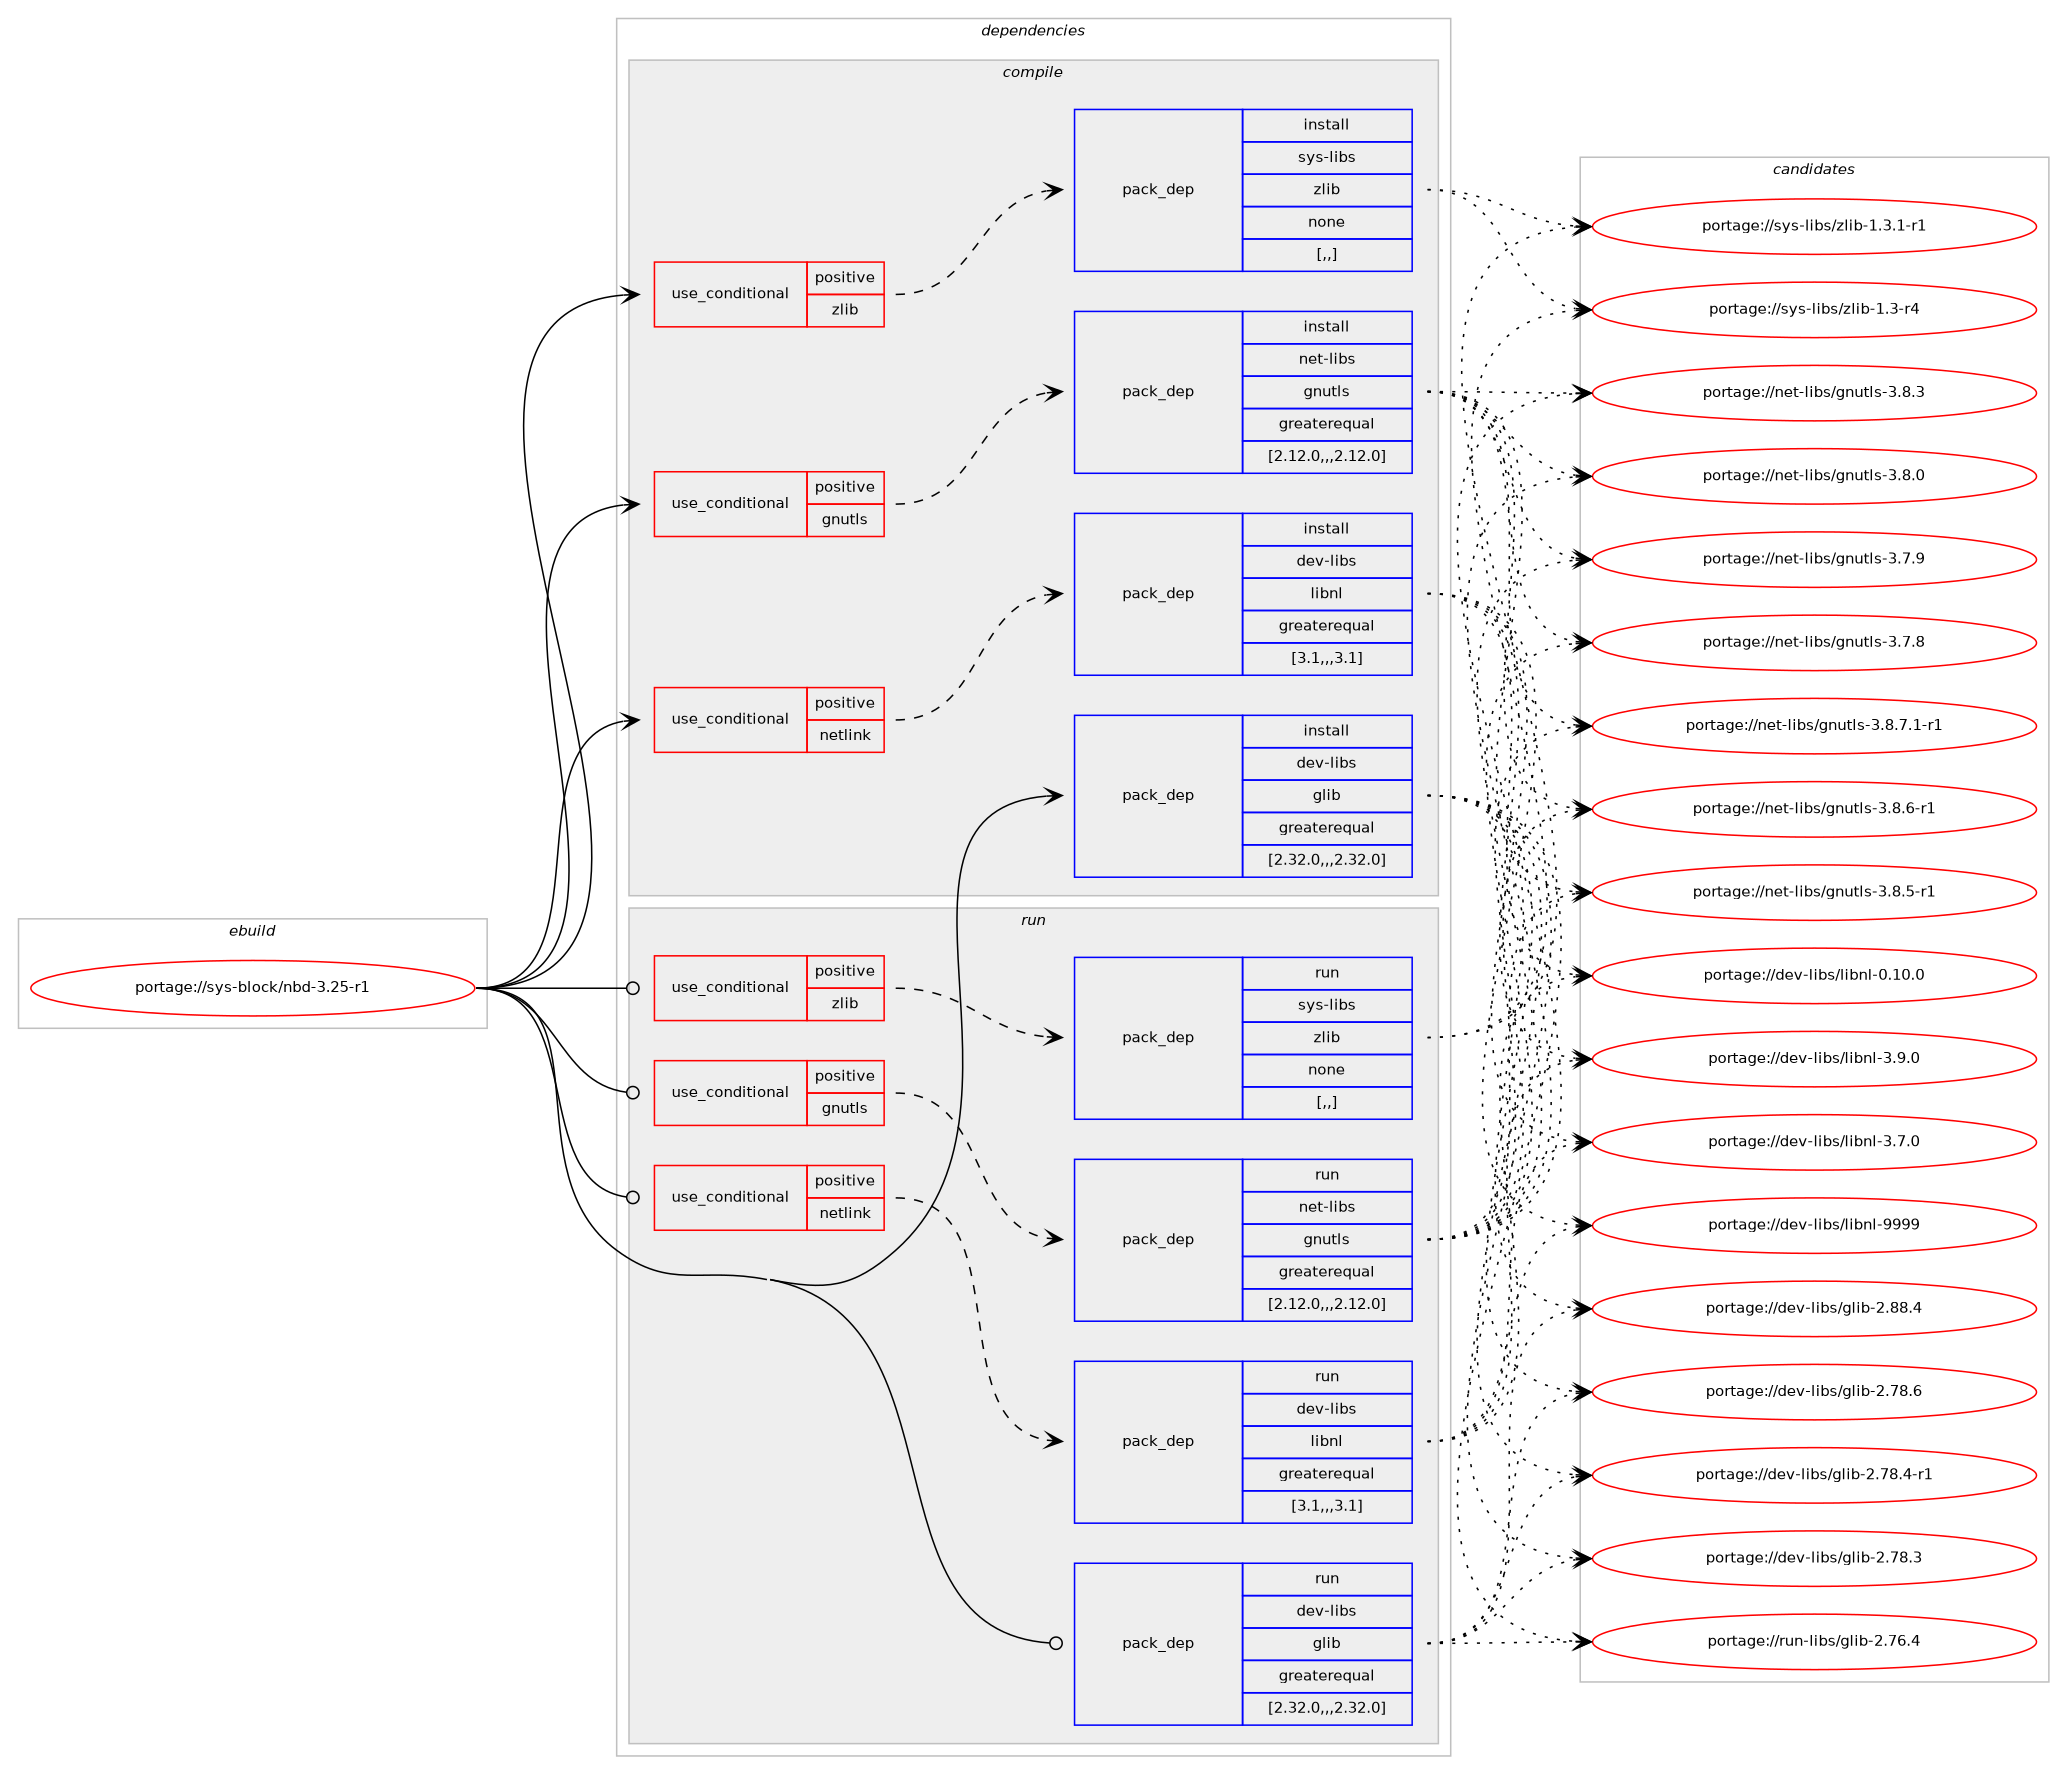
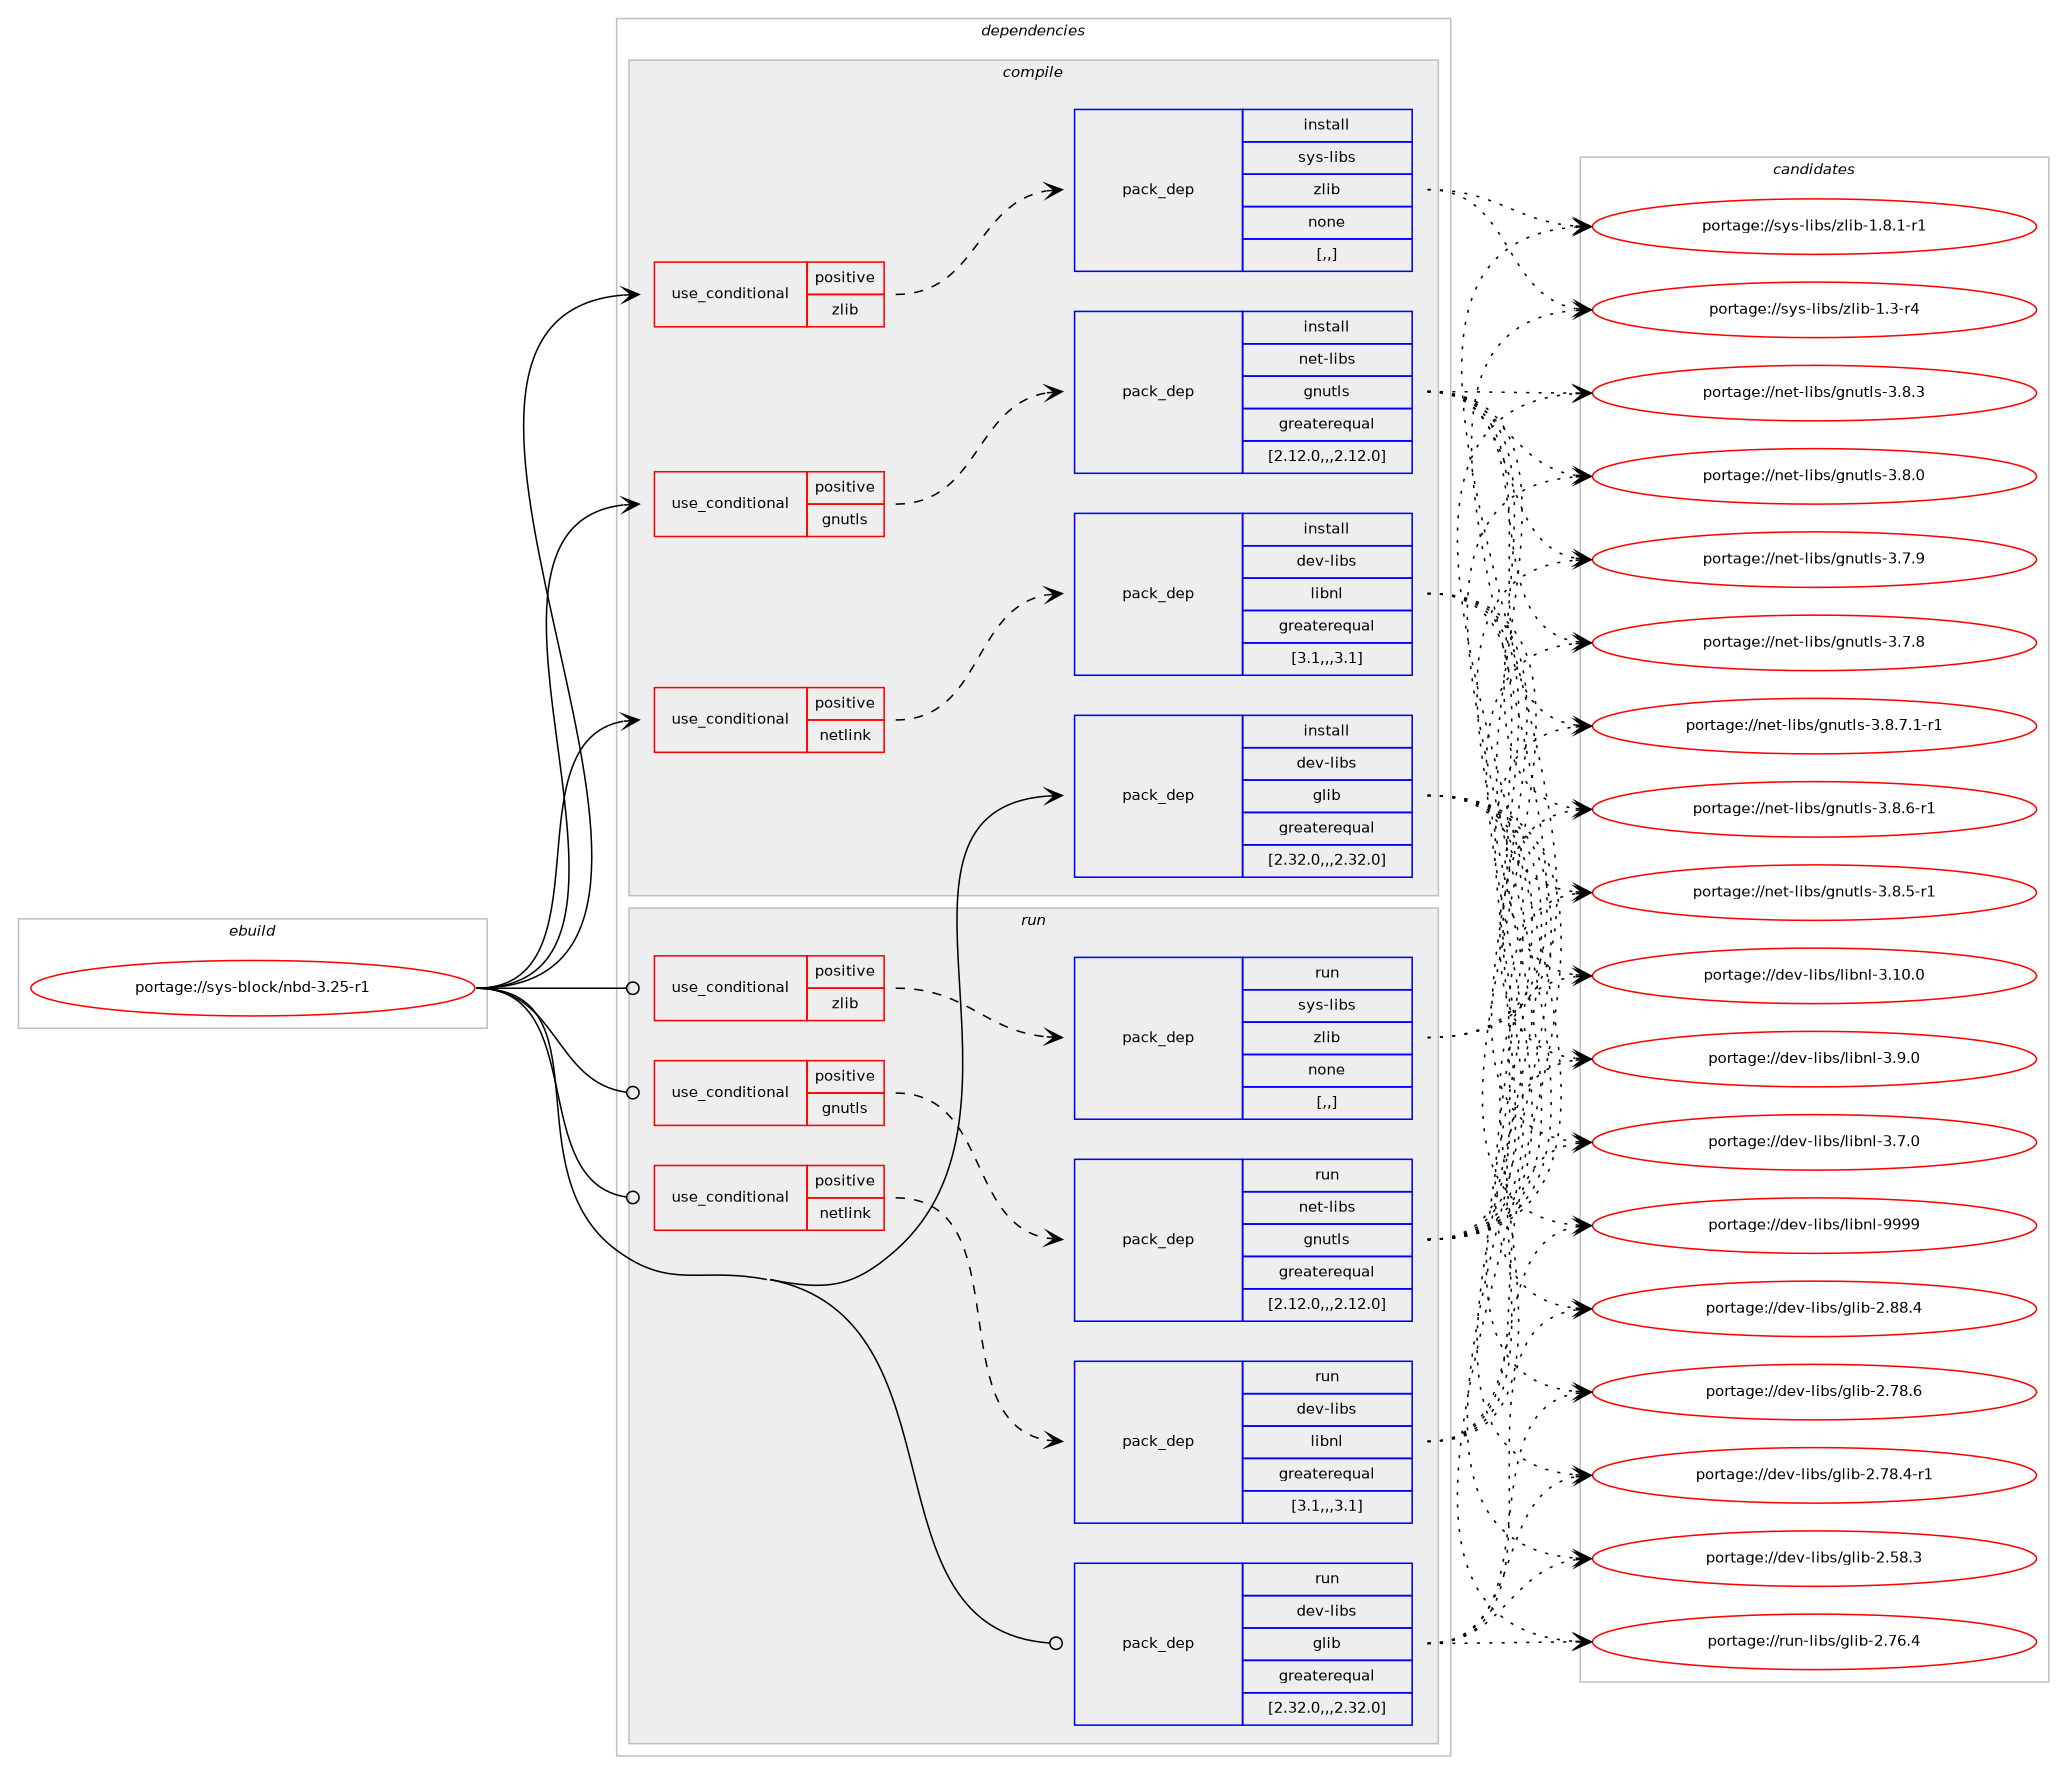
(1815, 227) -> (1815, 227)
(1815, 976) -> (1815, 976)
(1815, 1559) -> (1815, 1559)
